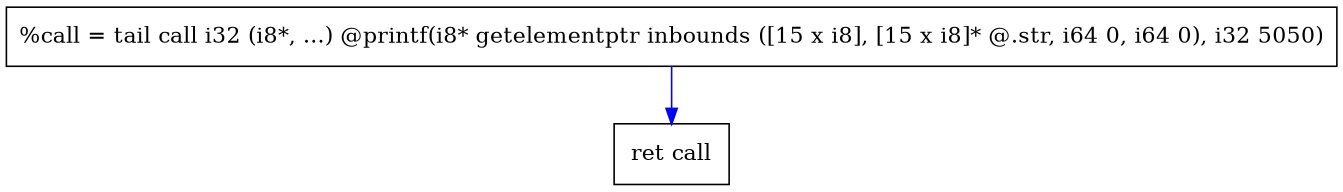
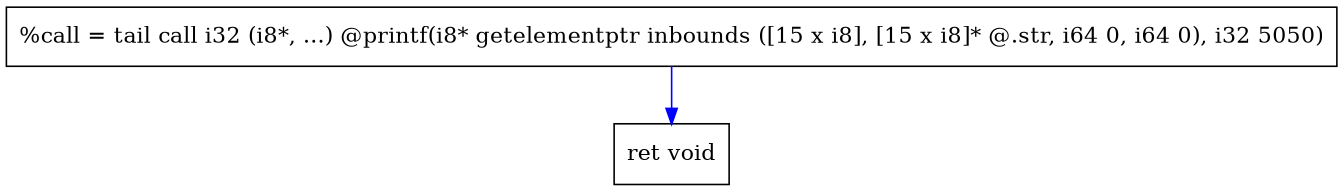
(672, 154) -> (672, 154)
